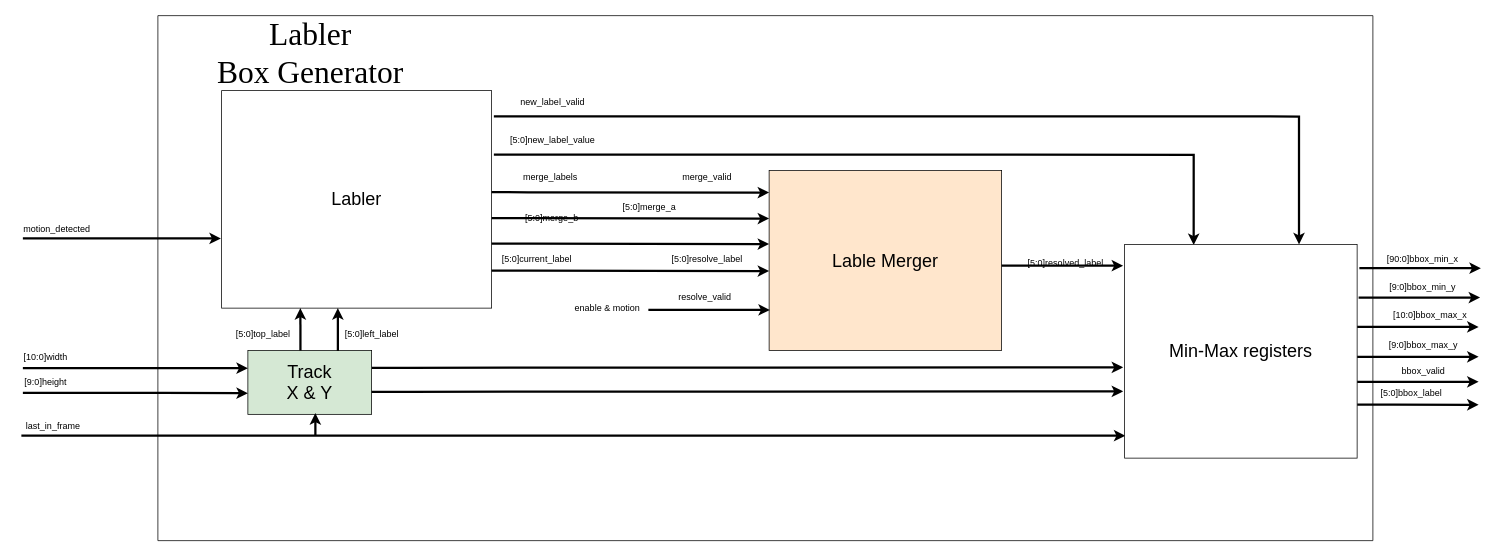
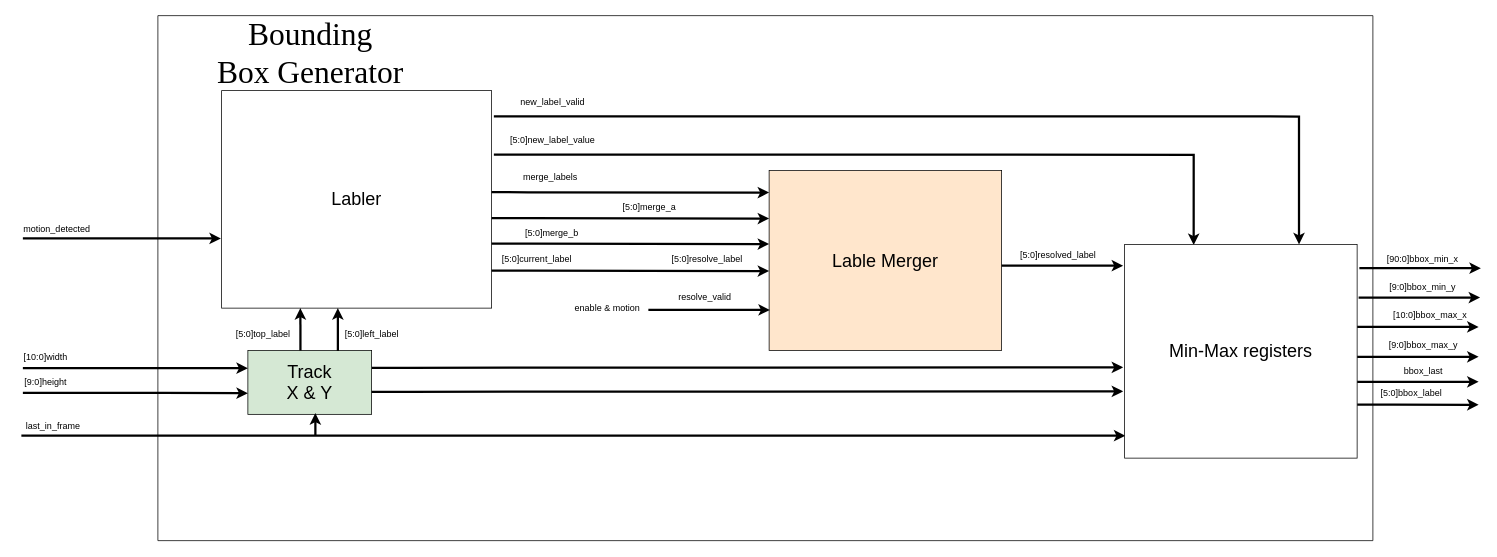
(311, 53) -> (311, 53)
(707, 177) -> none
(551, 218) -> (551, 233)
(1065, 263) -> (1058, 255)
(1424, 371) -> (1424, 371)
